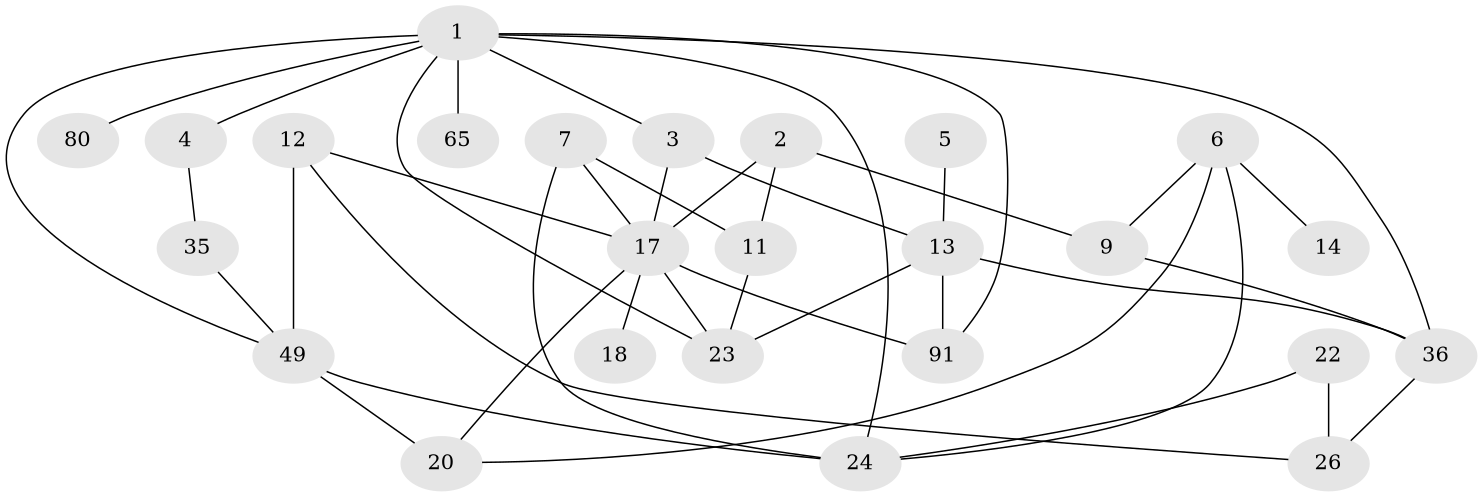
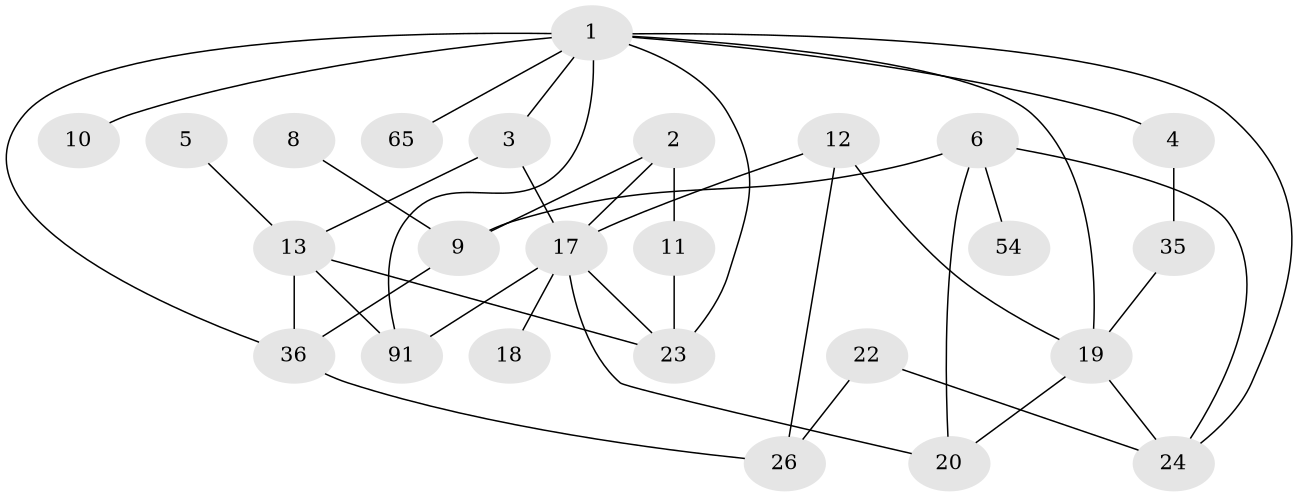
(78, 141) -> (79, 141)
none -> (294, 141)
(566, 141) -> none
(1329, 248) -> (1009, 248)
(294, 356) -> (1091, 356)
